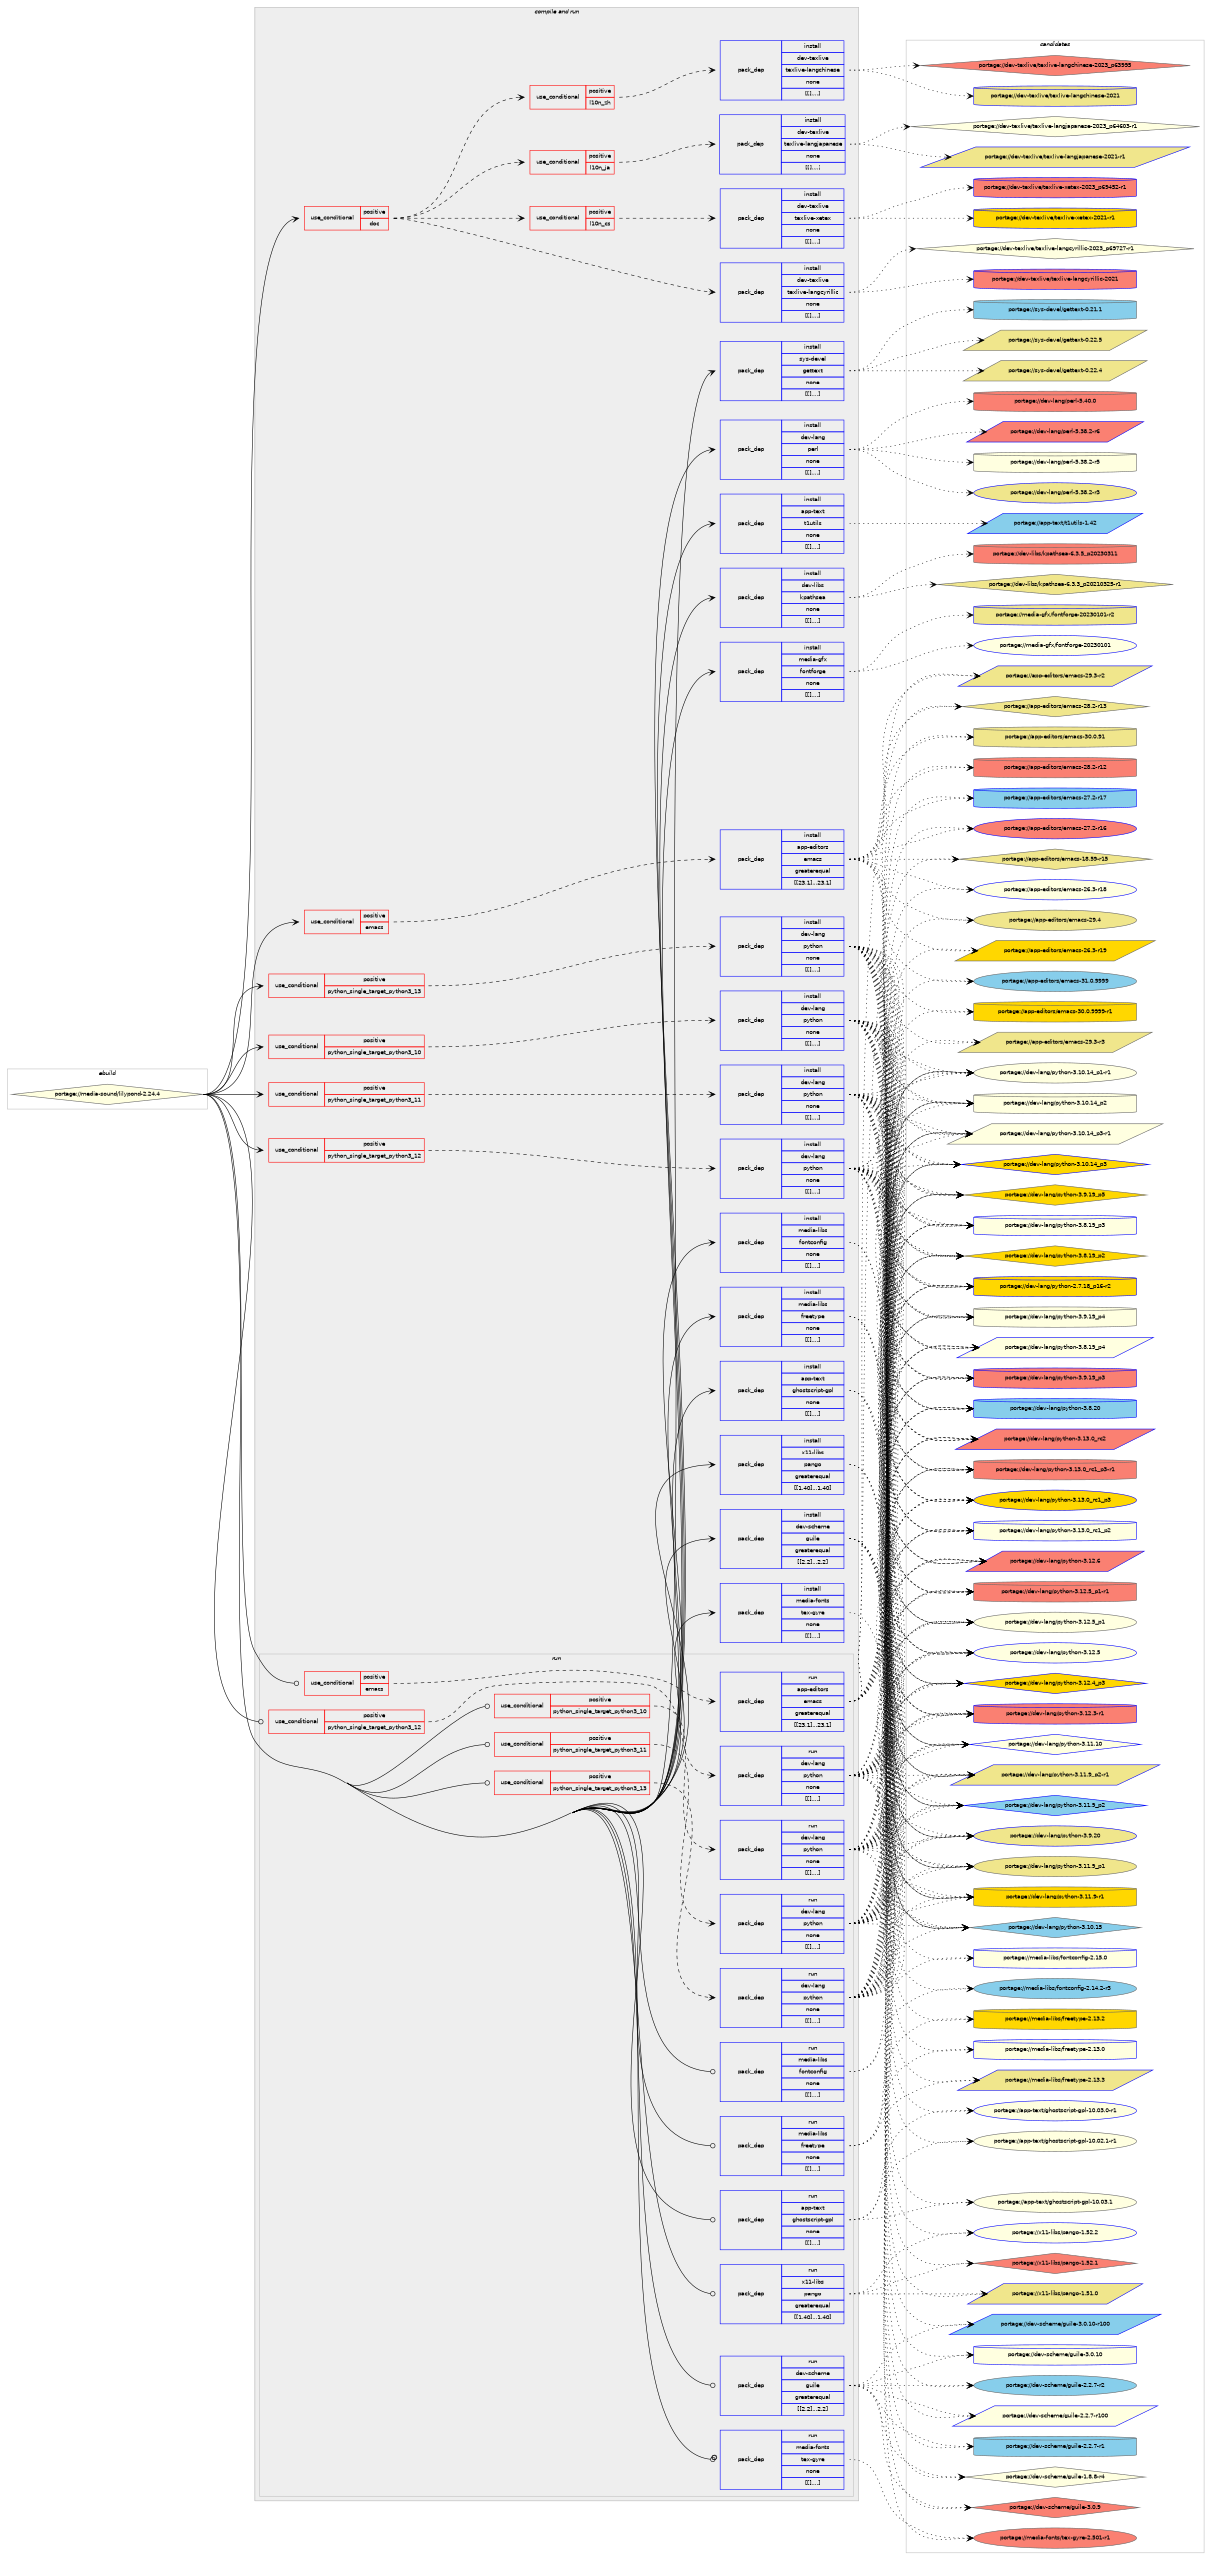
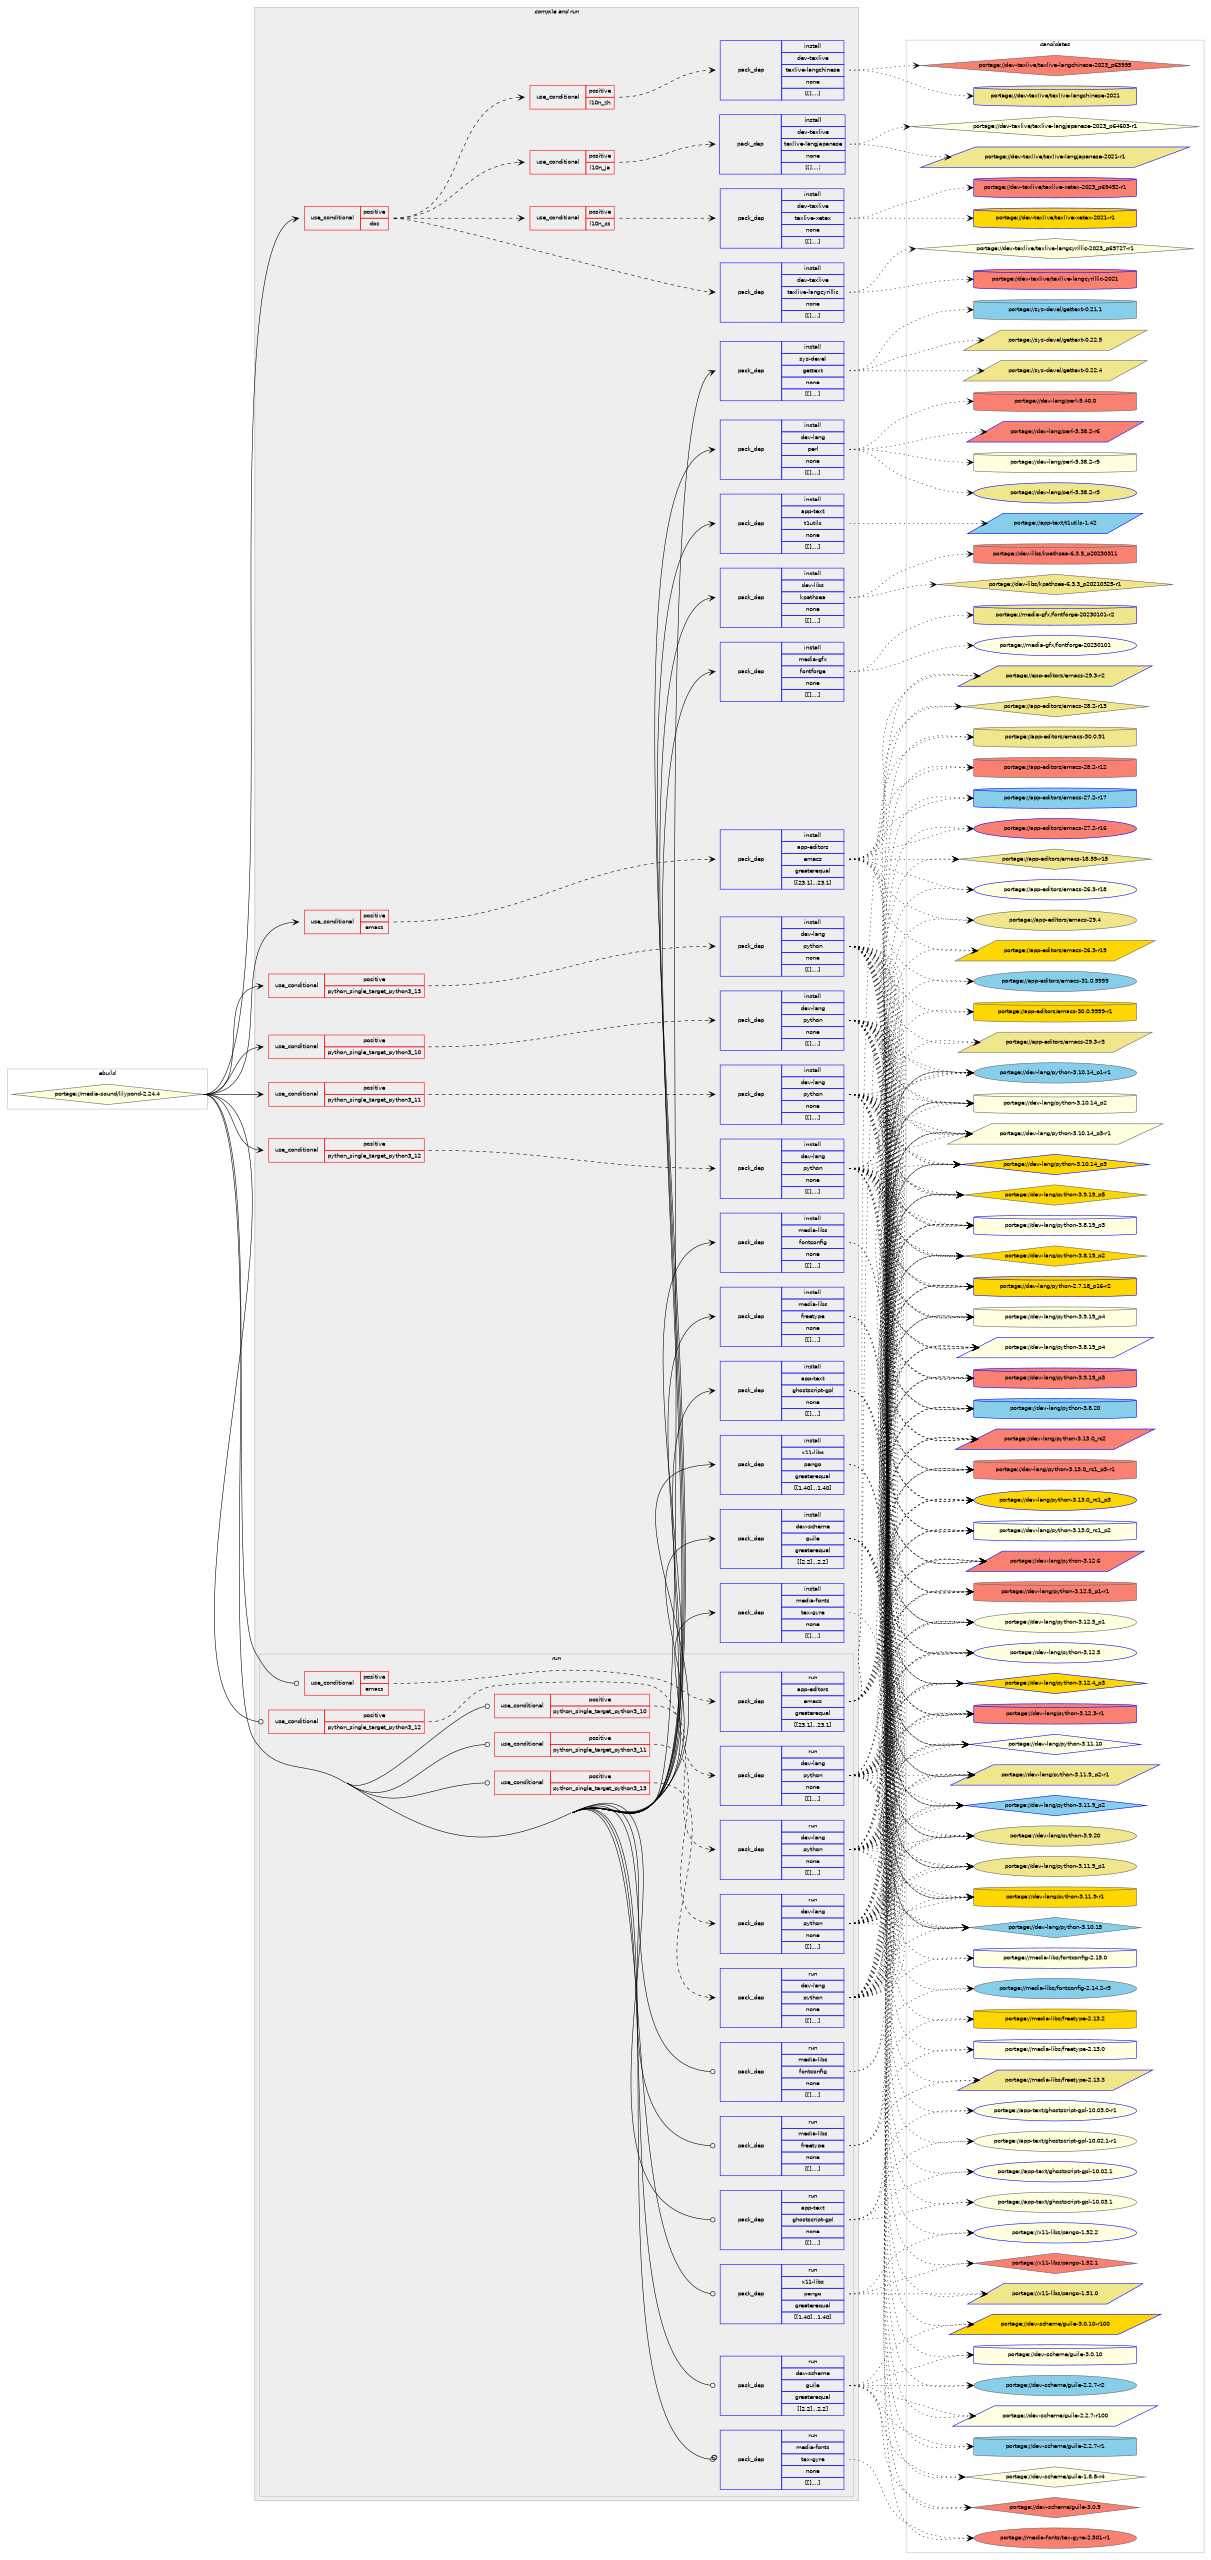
(1055, 1073) -> (1055, 1073)
(1055, 1836) -> (1055, 1836)
none -> (1055, 2172)
(1055, 2324) -> (1055, 2324)
